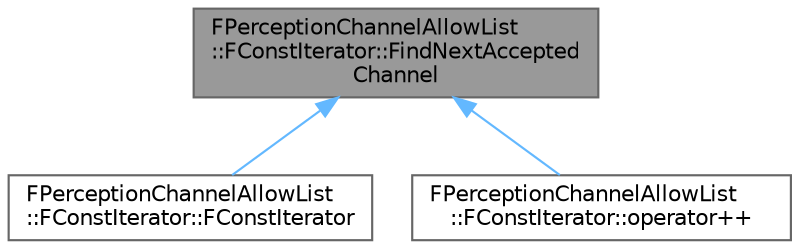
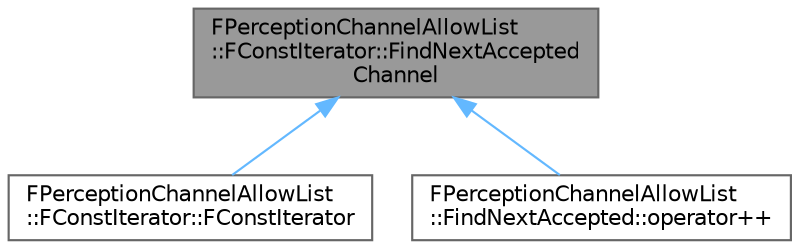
(602, 208) -> (602, 208)
